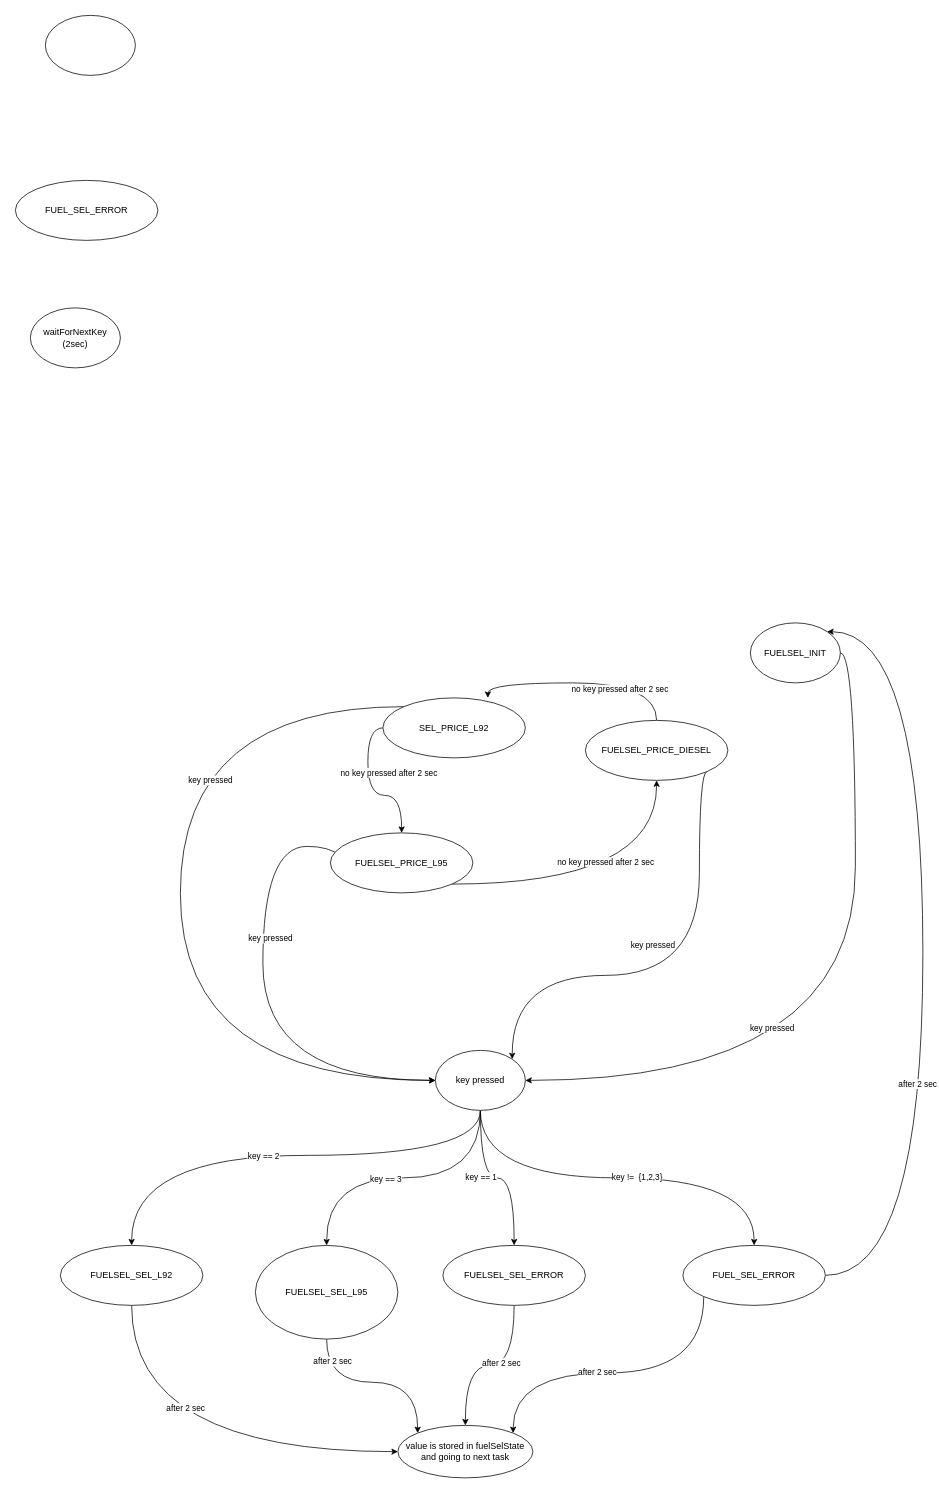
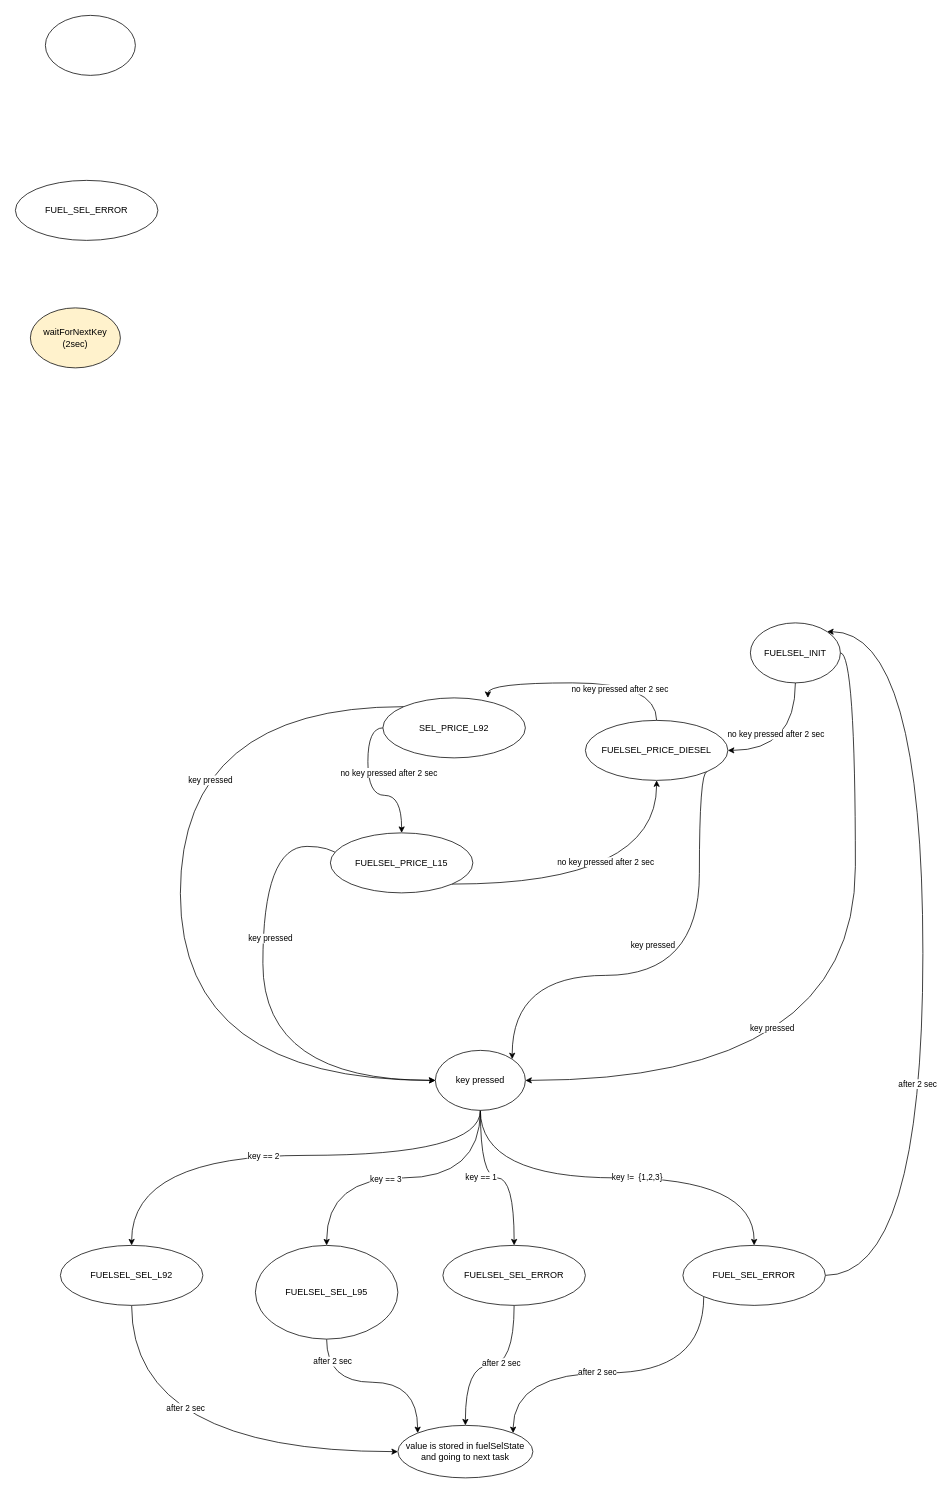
(75, 338) -> (75, 338)
none -> (781, 732)
(402, 863) -> (402, 863)
